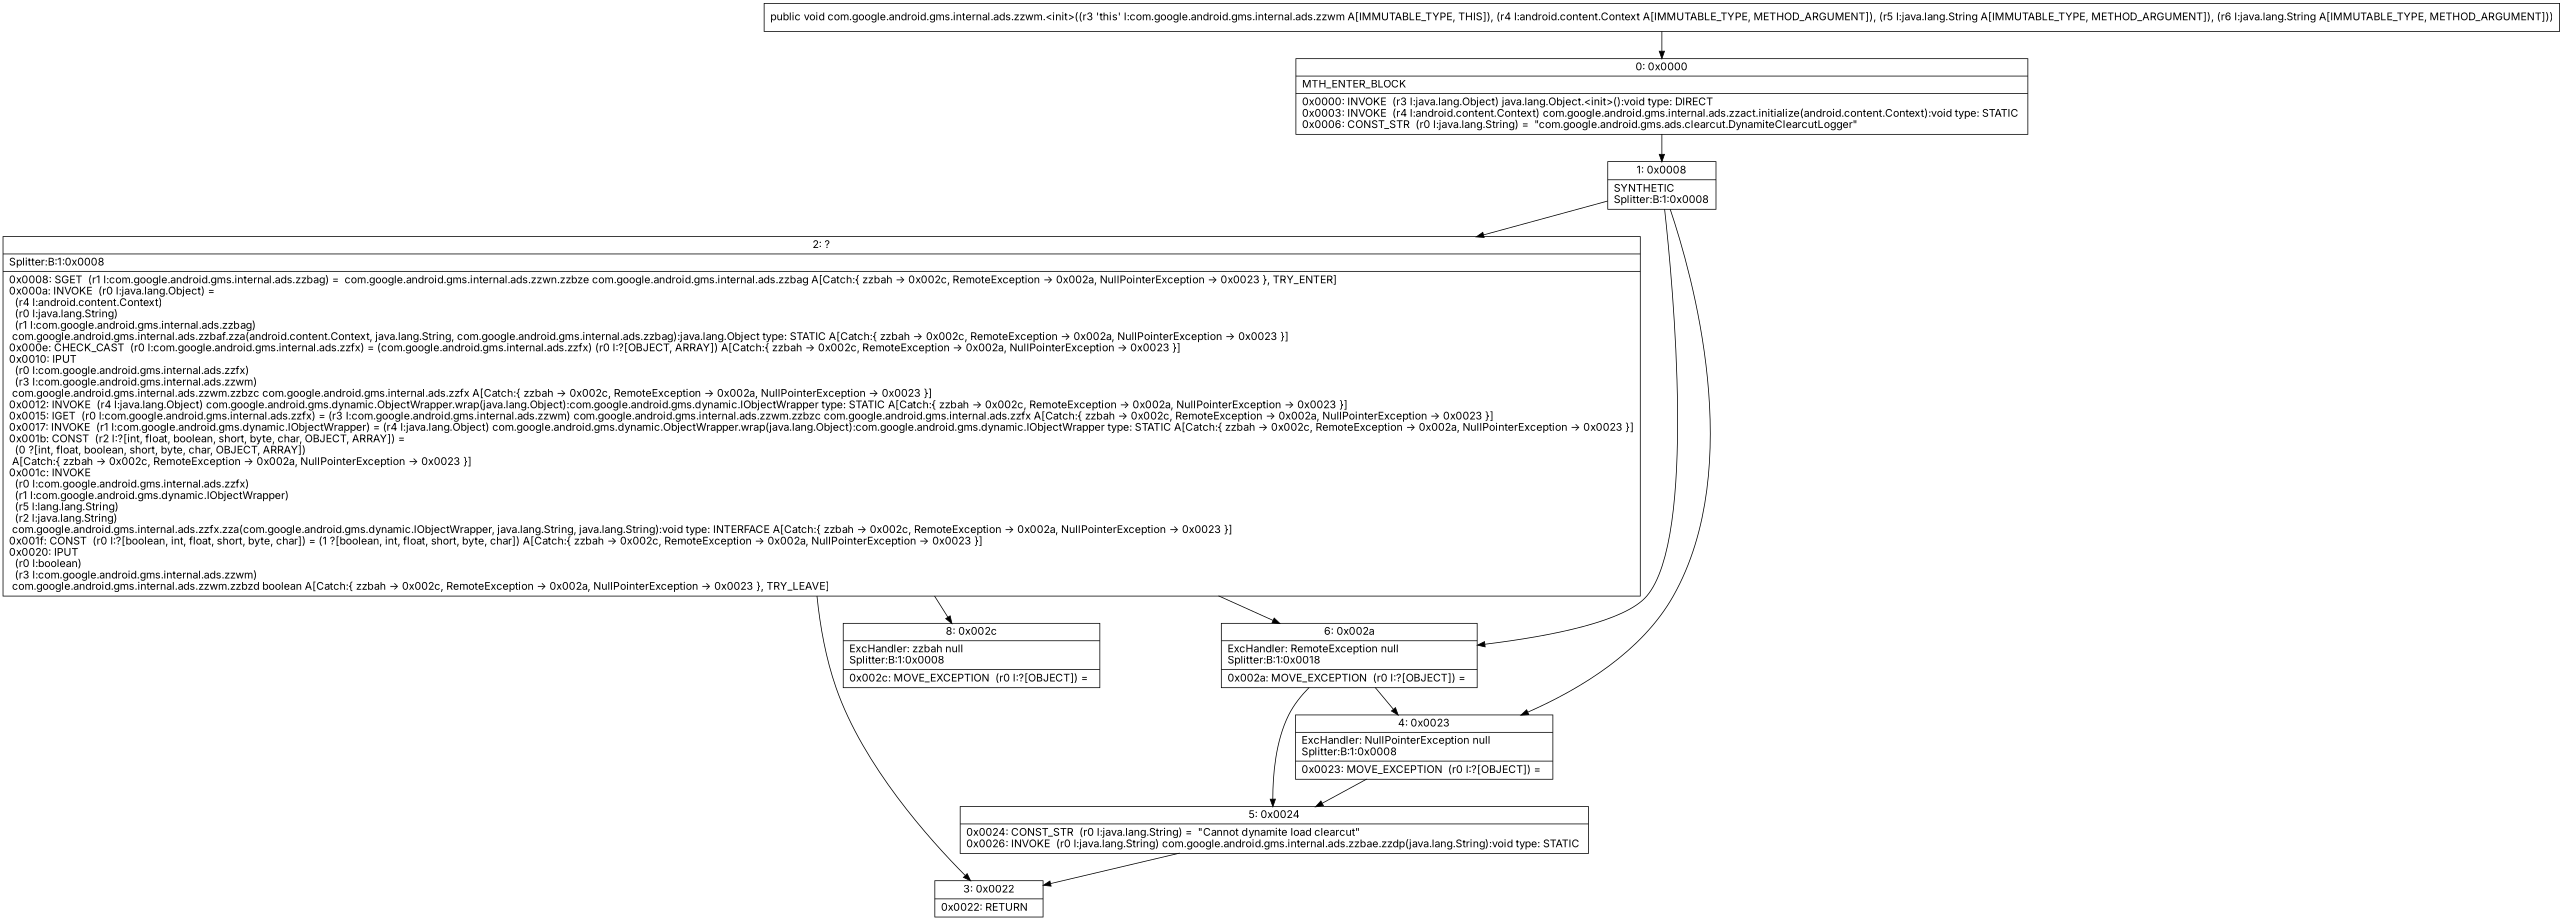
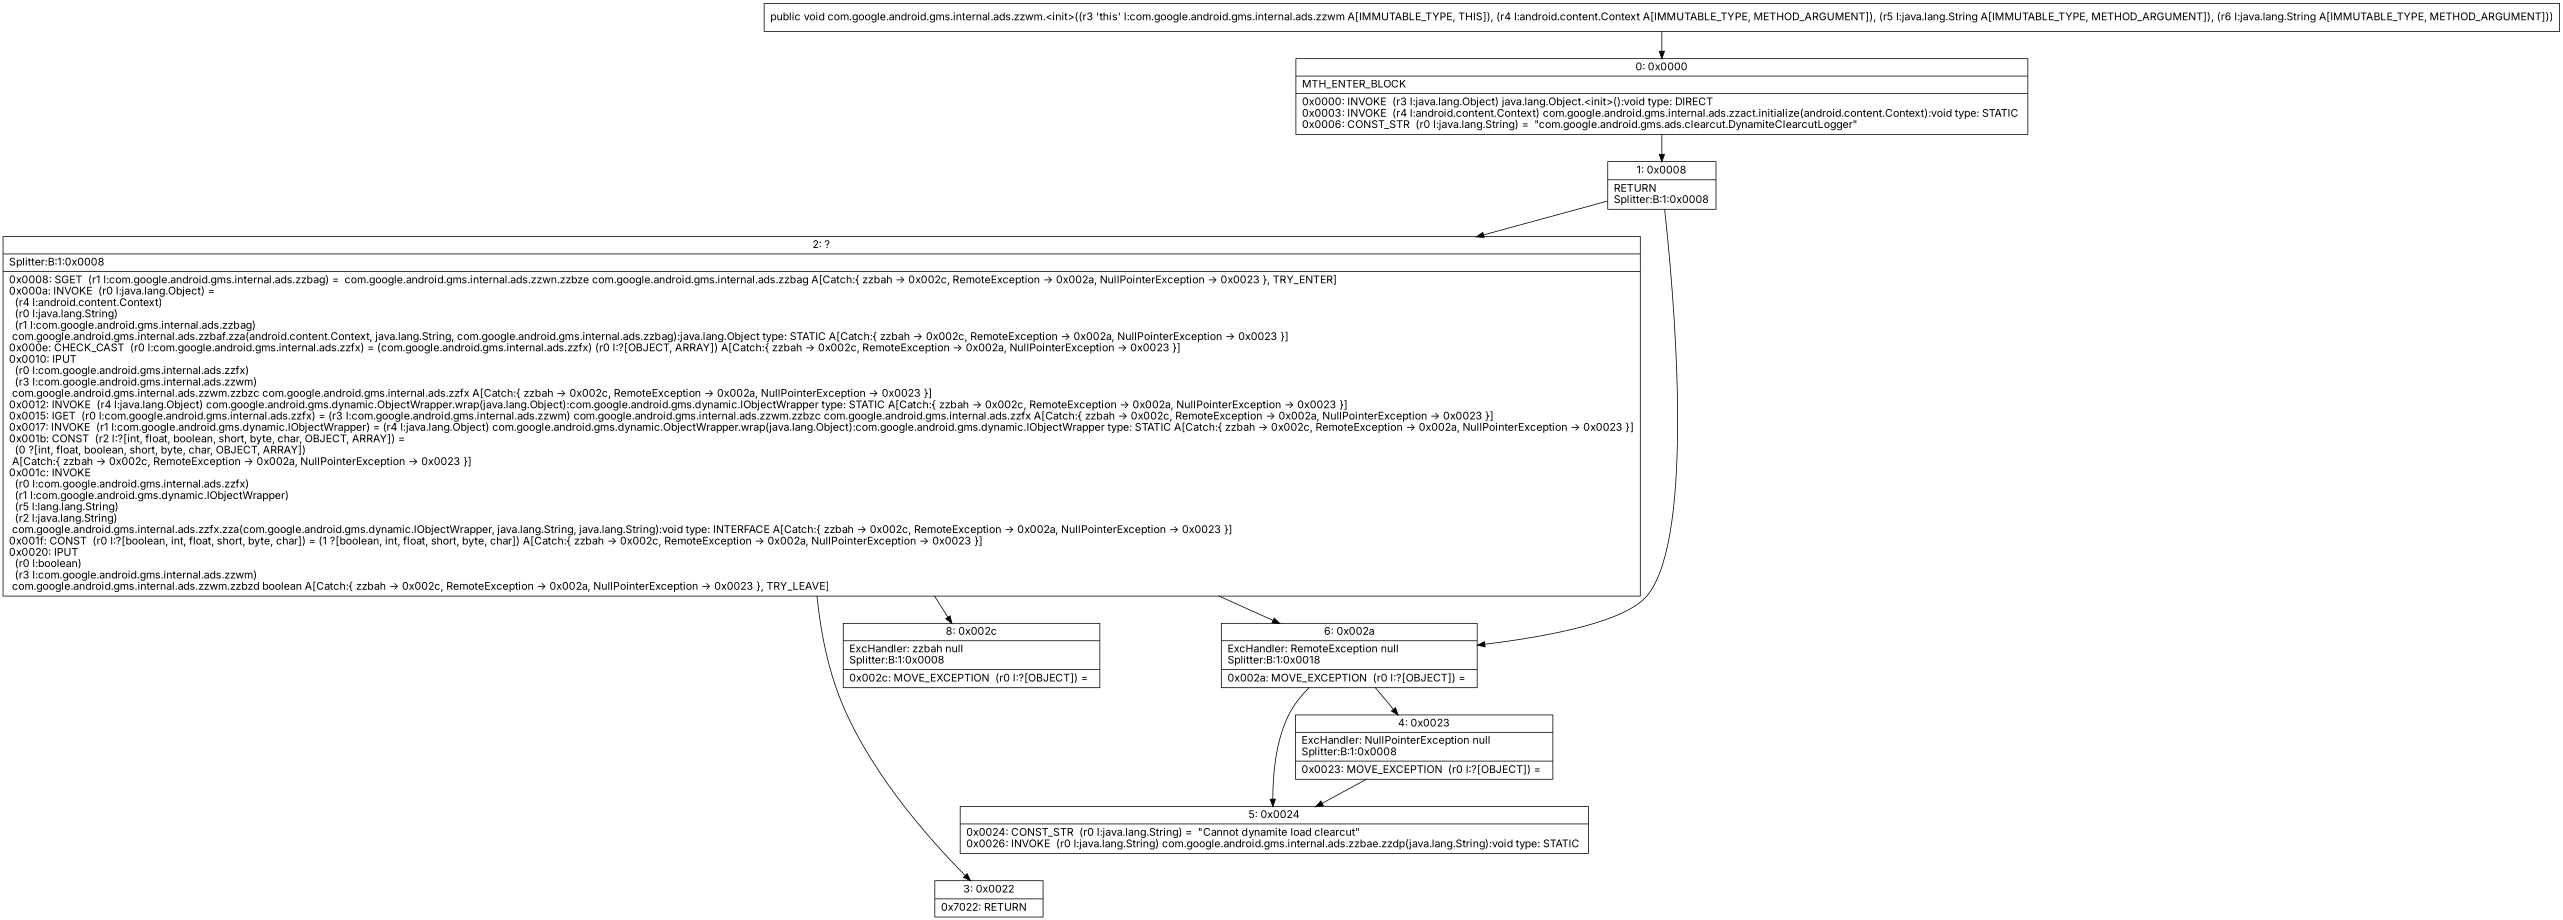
(1644, 188) -> (1635, 188)
(1705, 497) -> none
(1115, 868) -> none
(989, 908) -> (988, 908)
